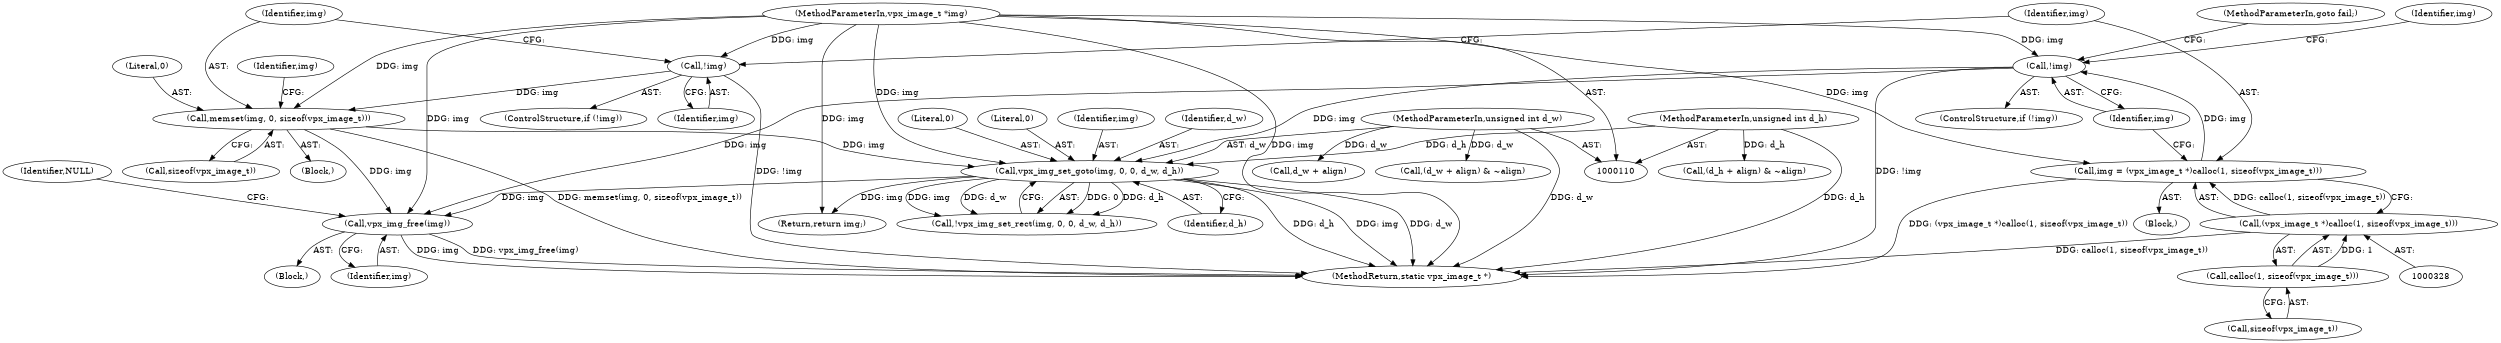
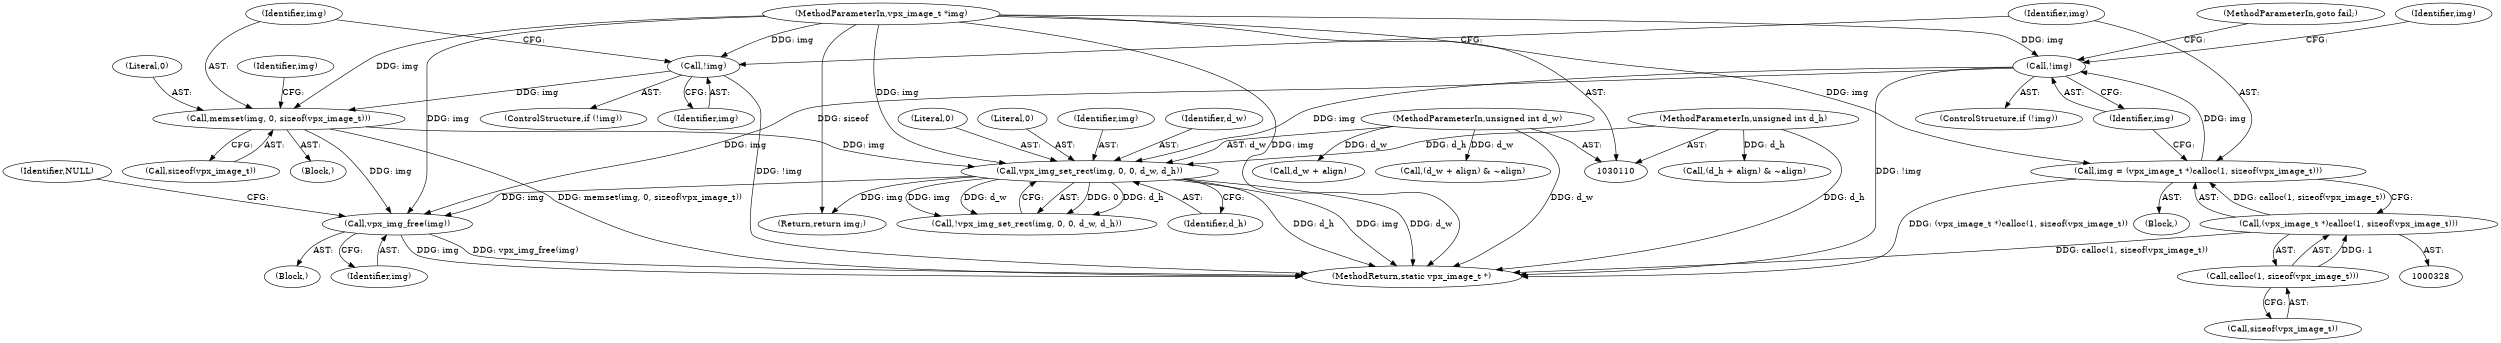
(843, 119) -> (843, 119)
(1090, 172) -> (1090, 172)
(1616, 172) -> (1616, 172)
(2392, 253) -> (2416, 244)
